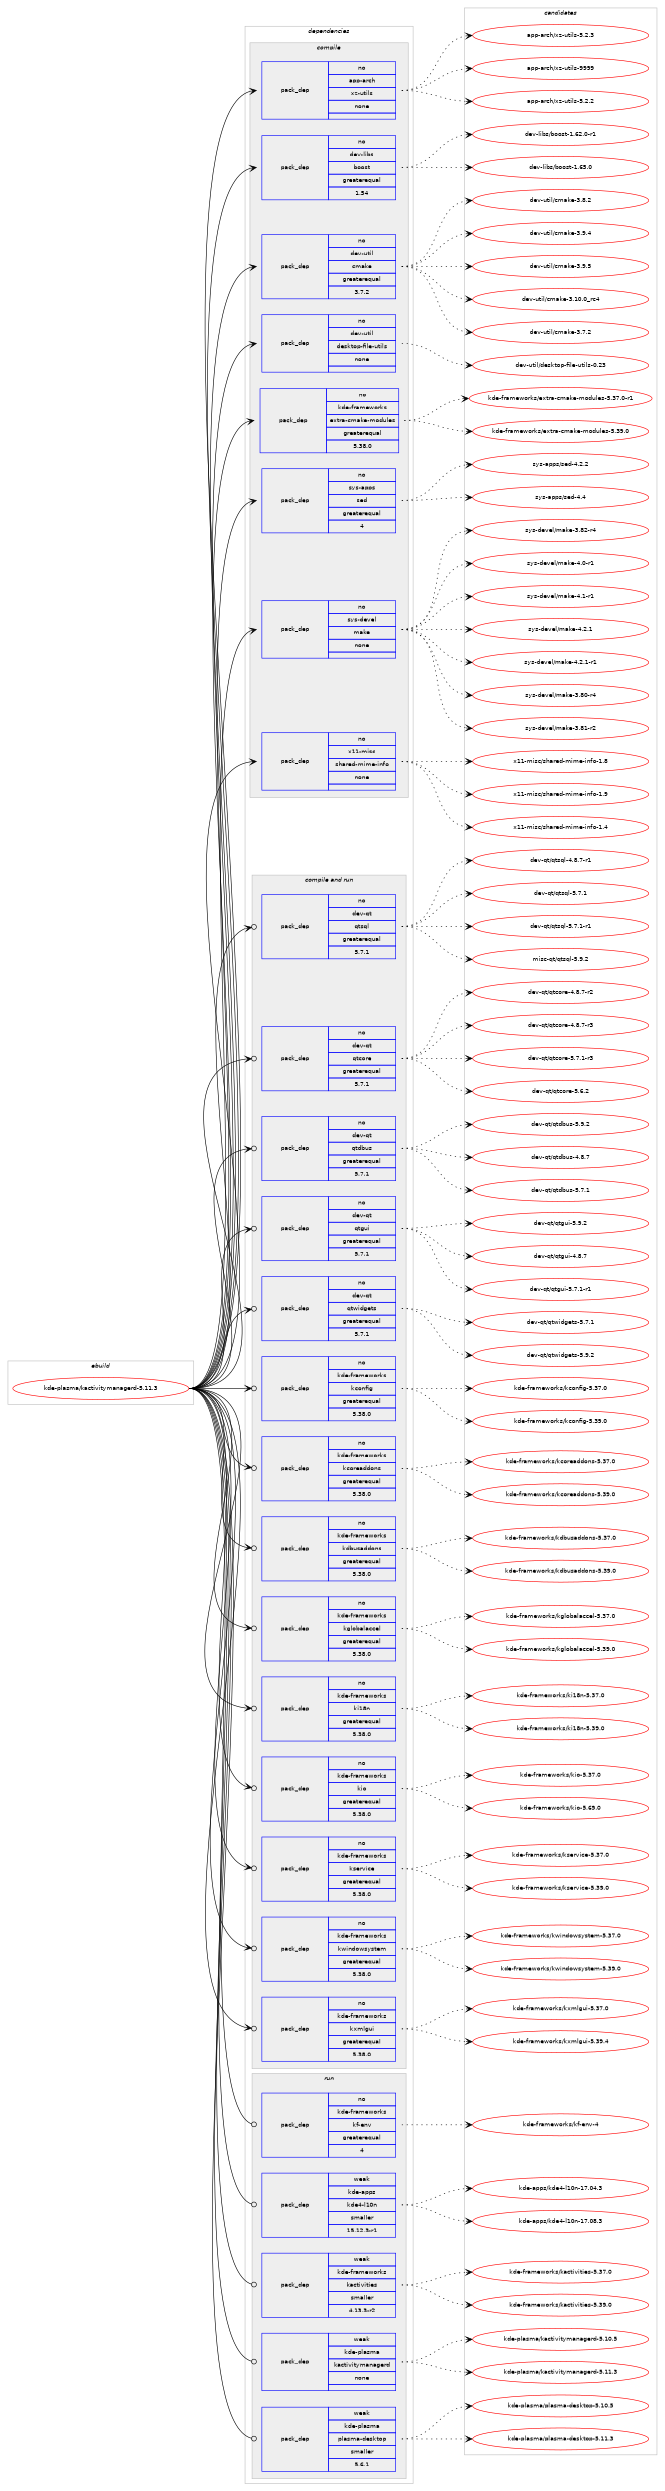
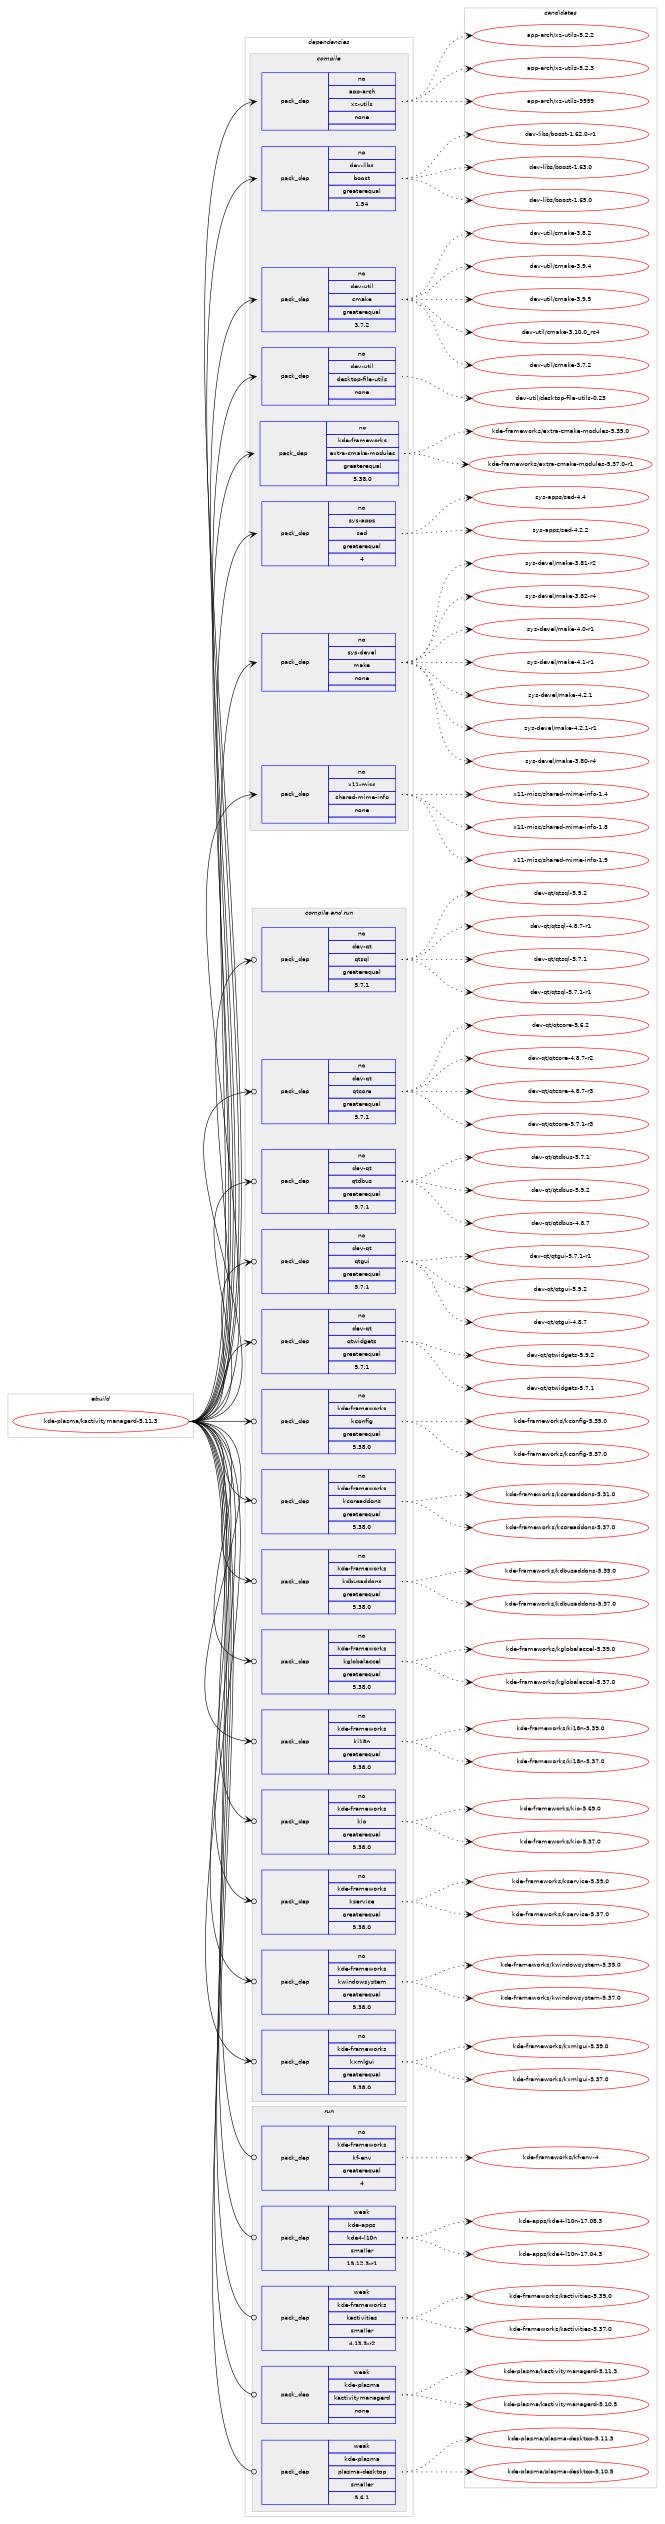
none -> (561, 167)
(561, 959) -> (561, 893)
(561, 1495) -> (561, 1495)
(561, 2042) -> (561, 2047)
